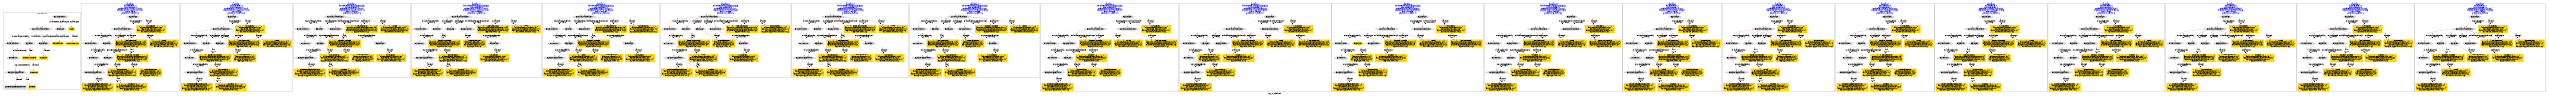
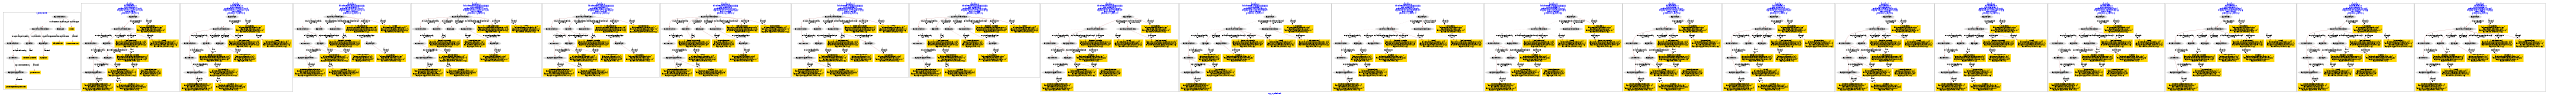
(42, 13) -> (42, 13)
(1358, 44) -> (1358, 44)
(34, 72) -> (35, 72)
(16, 87) -> (16, 87)
(32, 87) -> none
